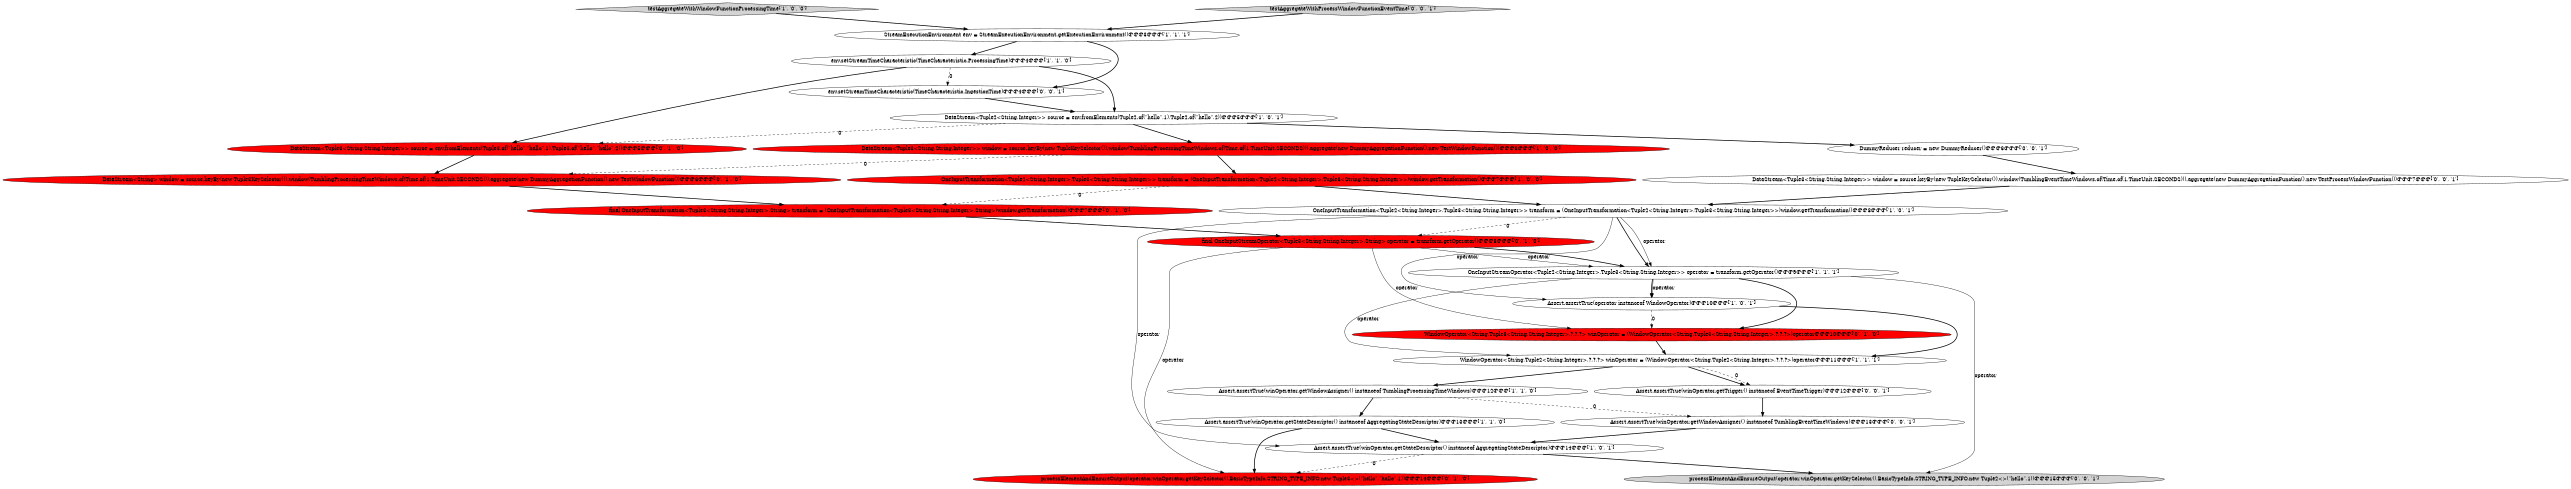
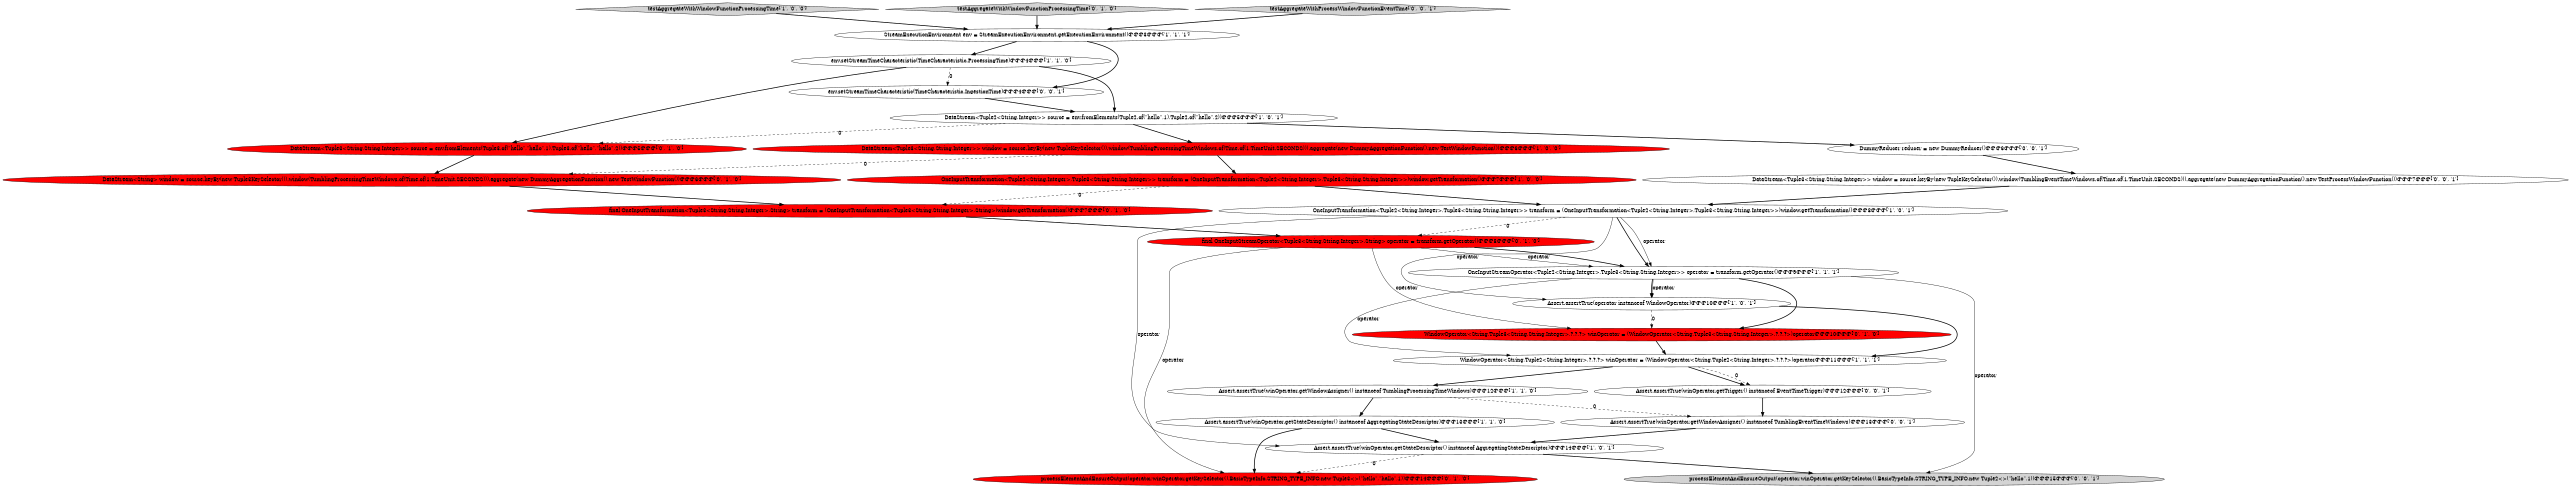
none -> (1037, 9)
